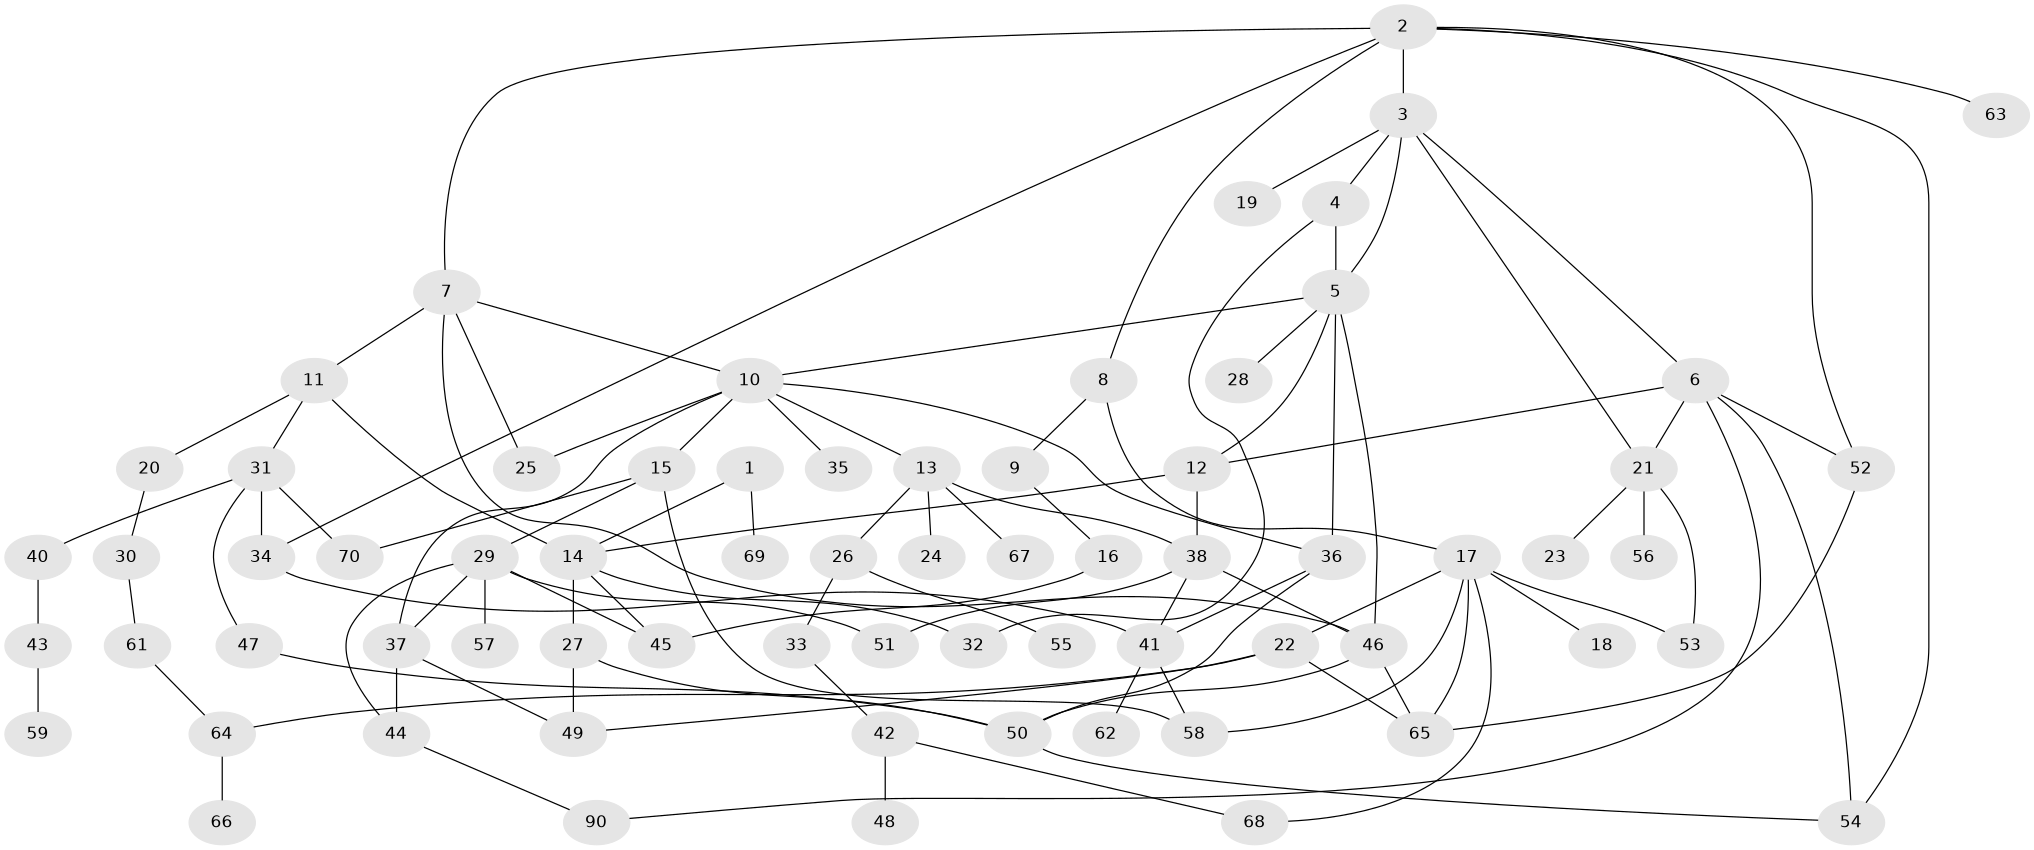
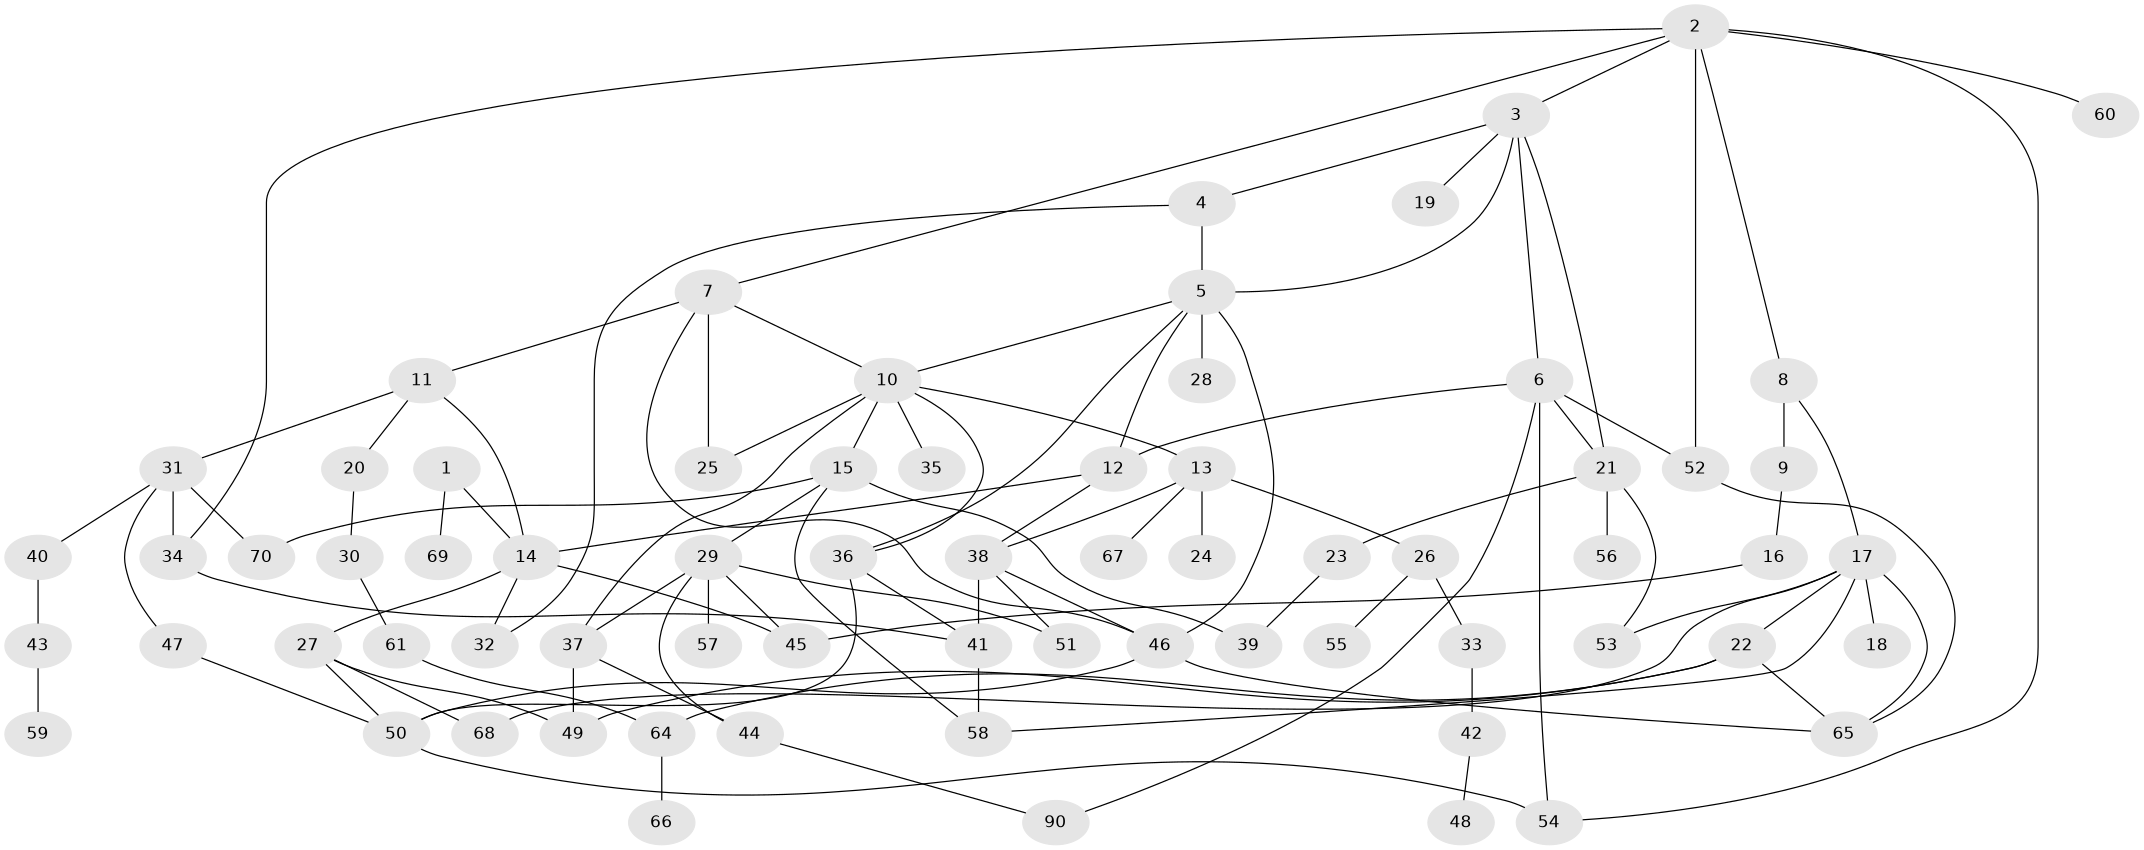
(1996, 115) -> (2106, 115)
none -> (1249, 646)
(1106, 734) -> none
(1070, 779) -> (397, 690)
